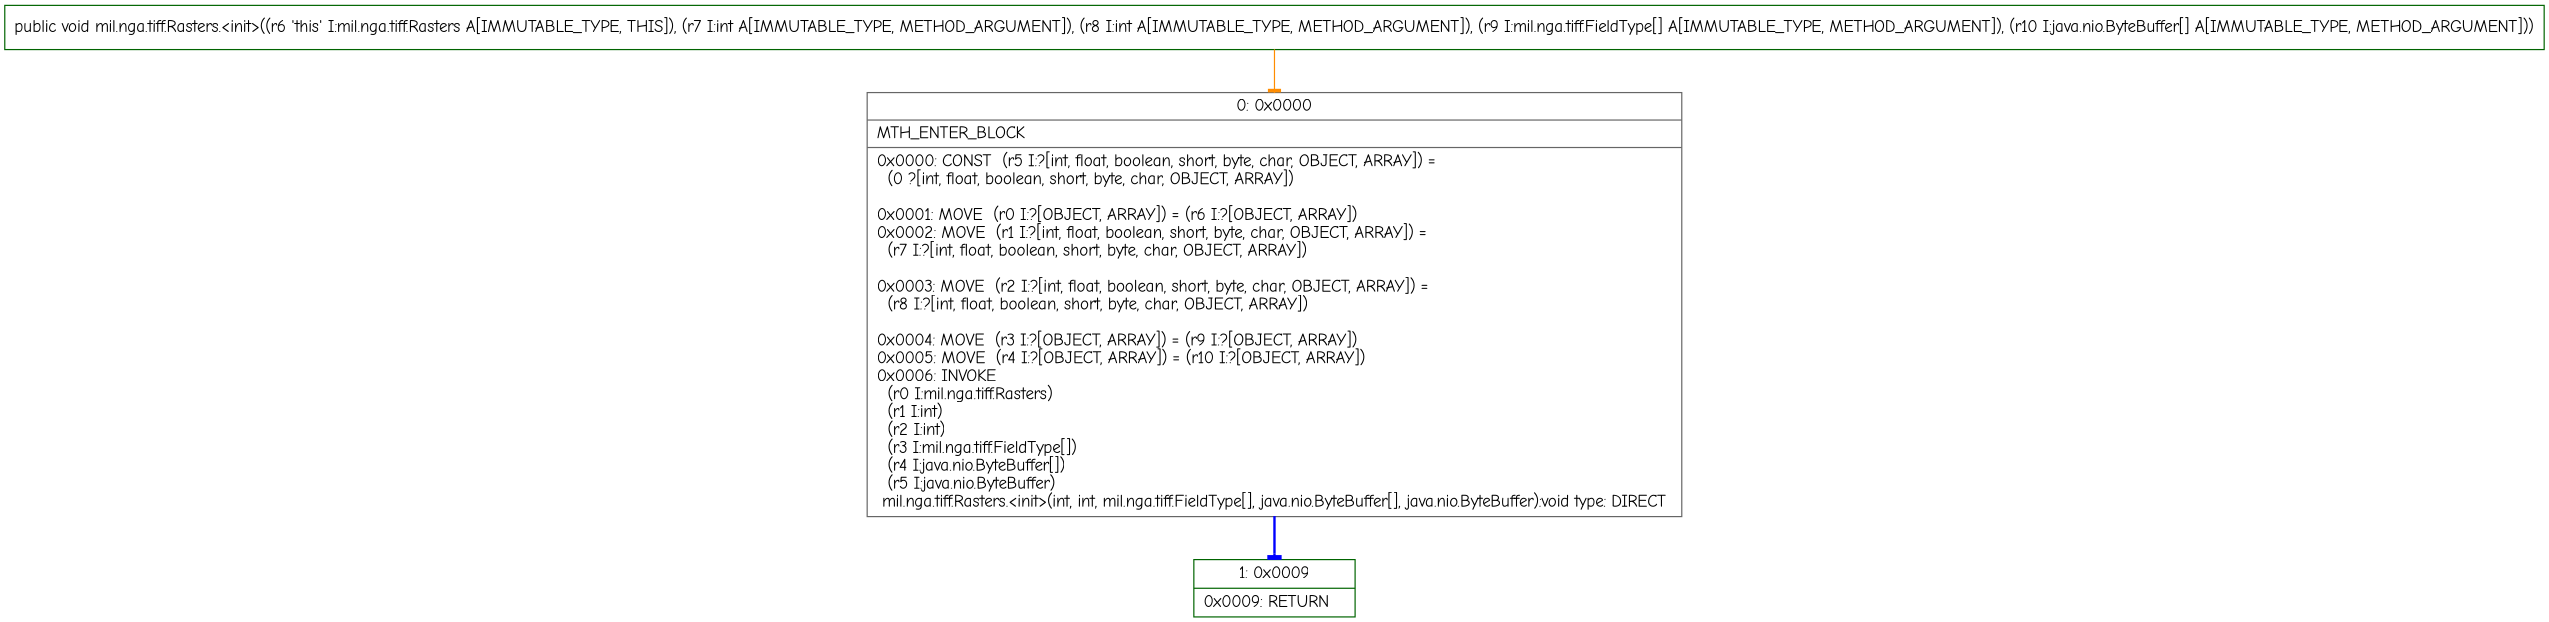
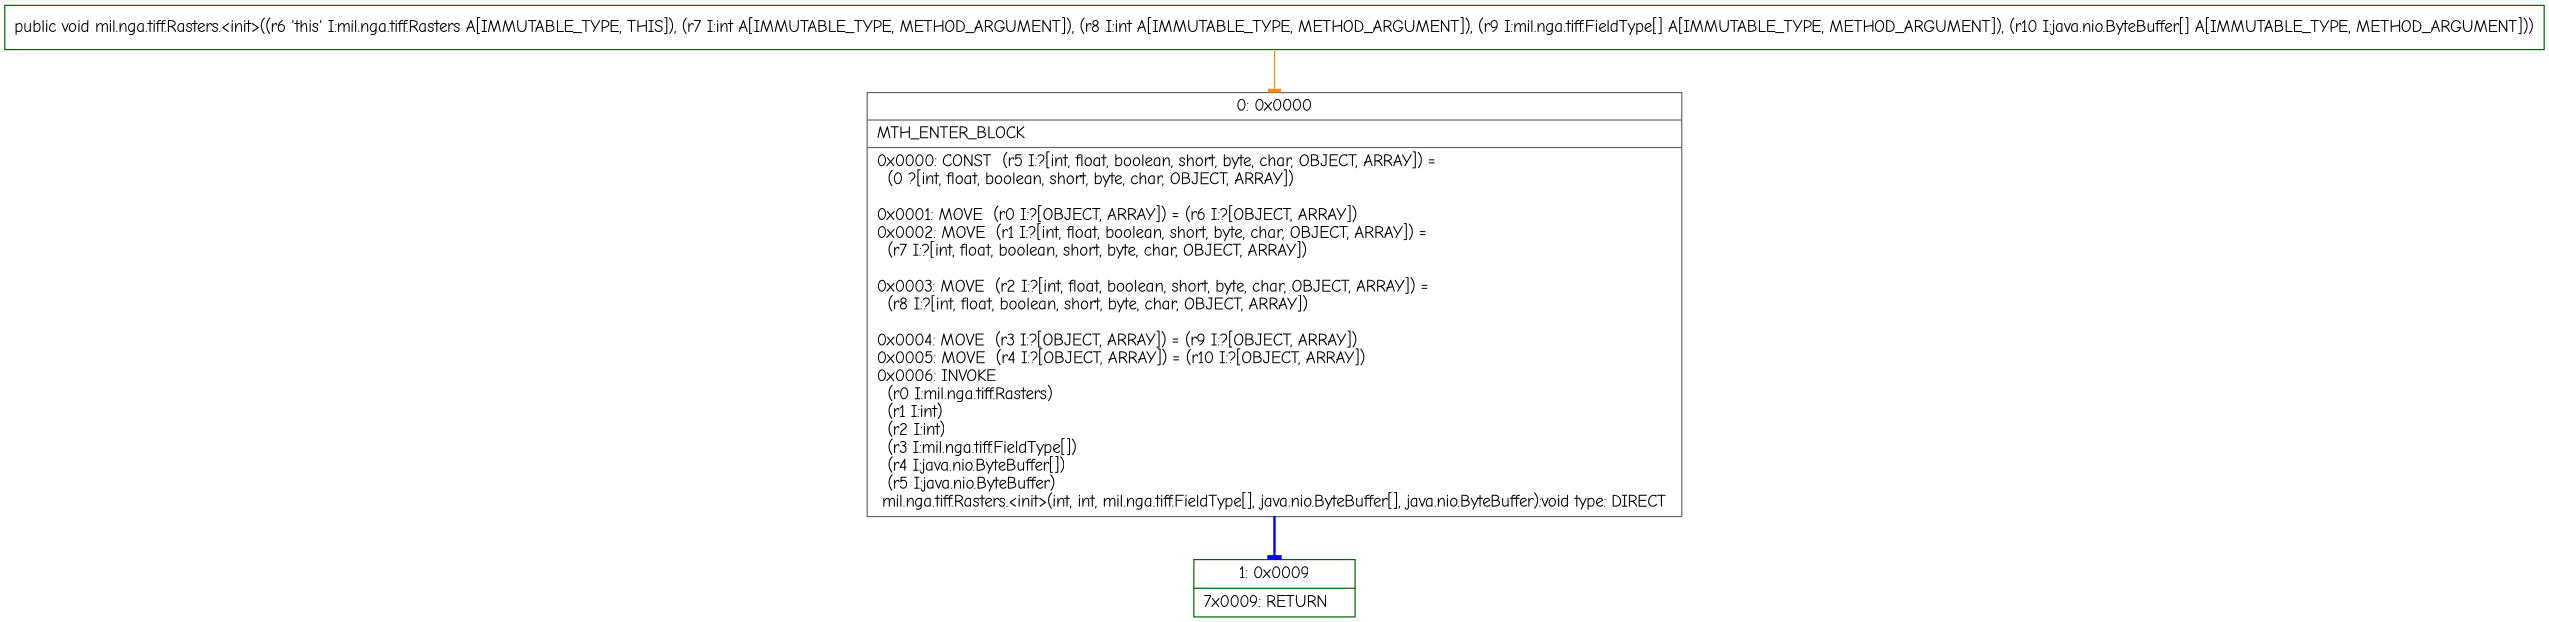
(1274, 602) -> (1274, 602)
